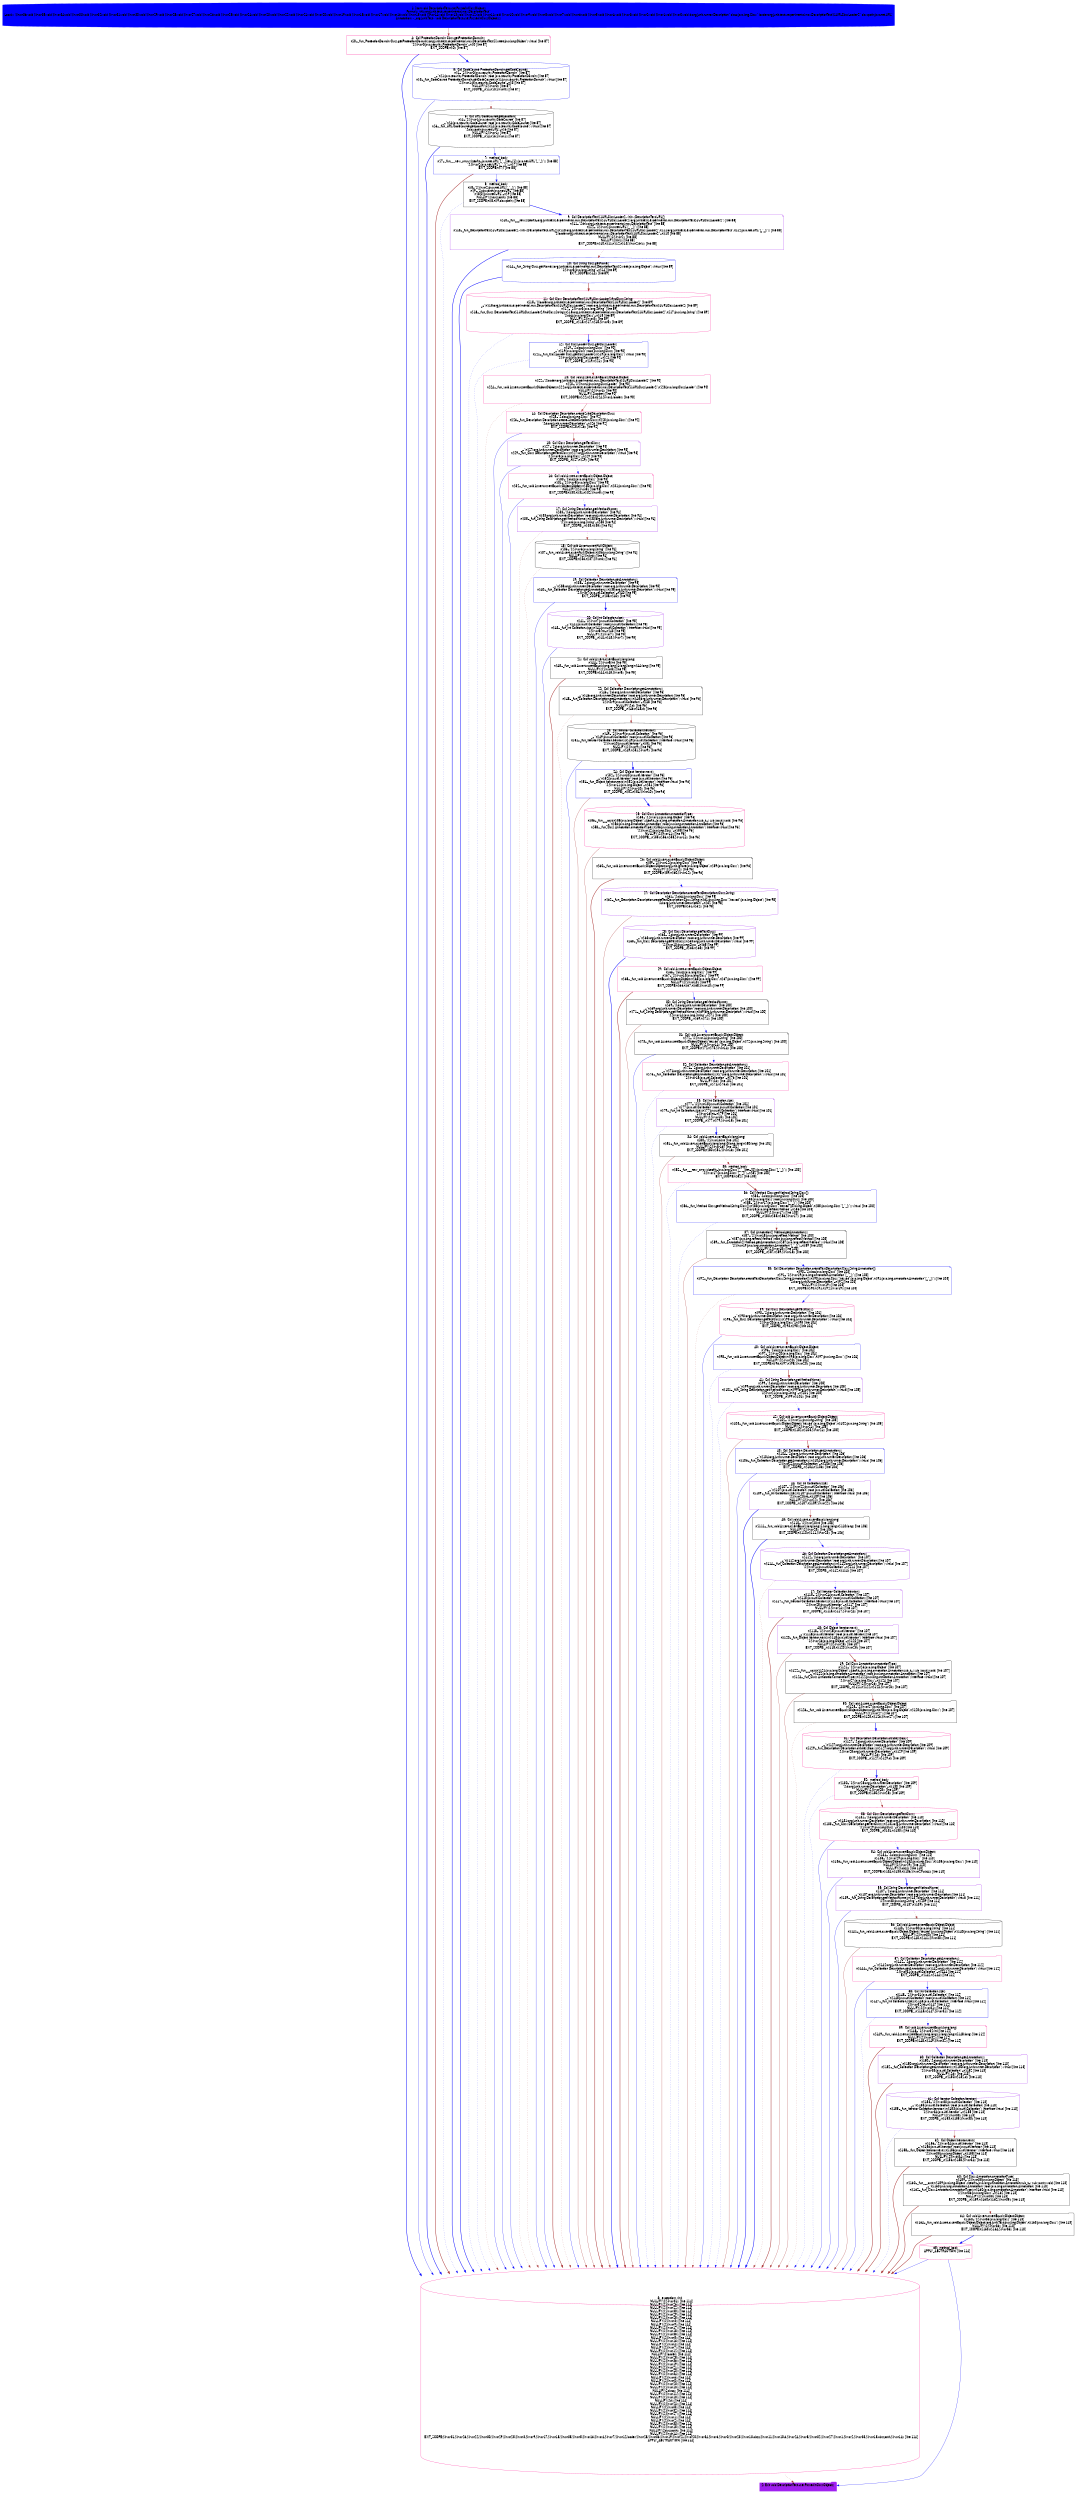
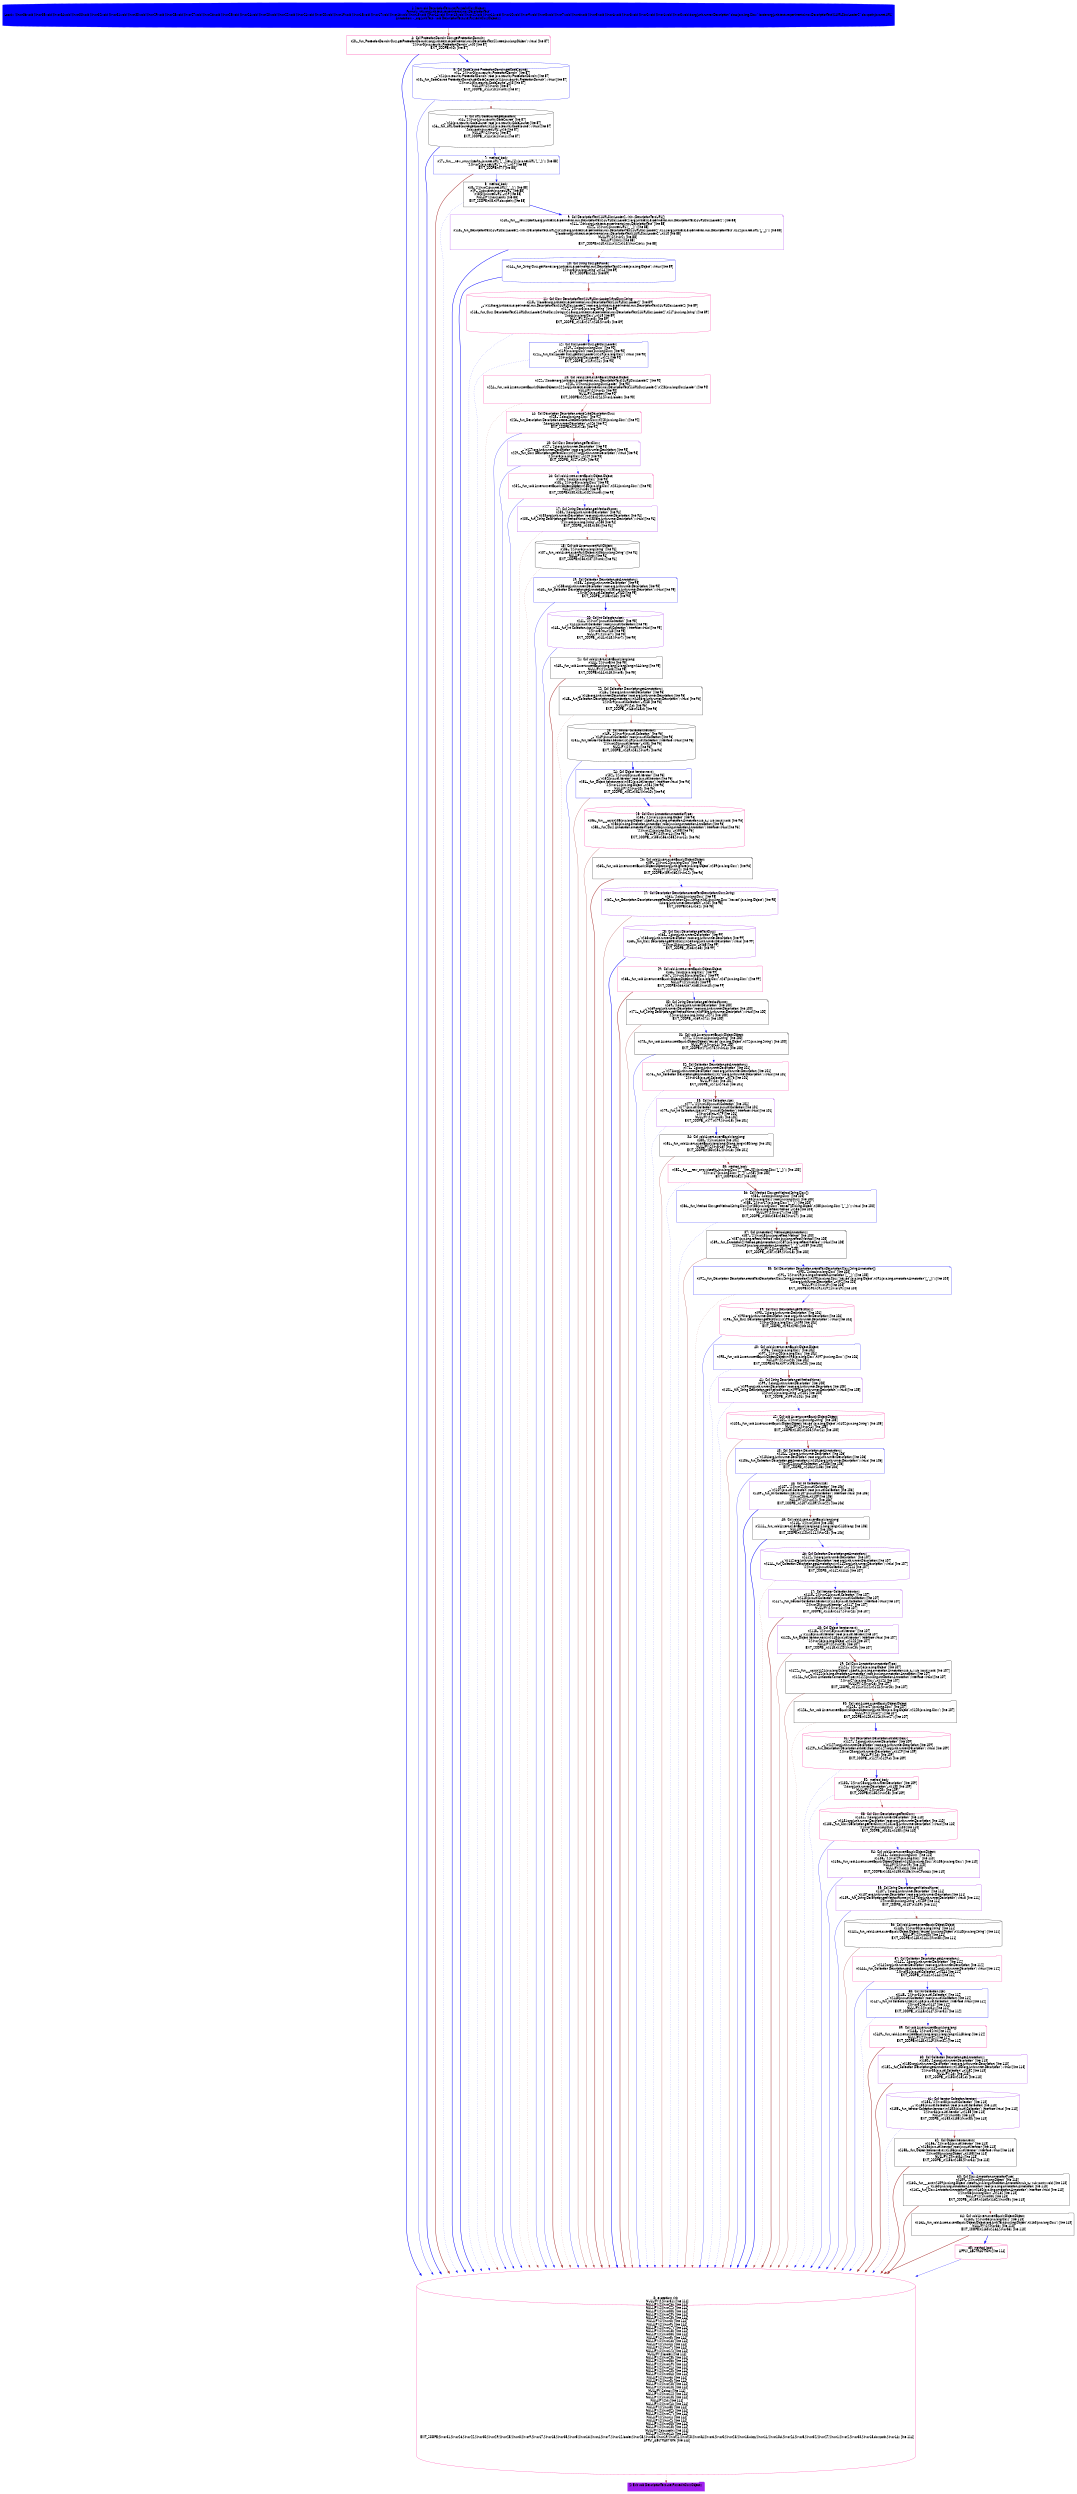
(954, 2413) -> none
